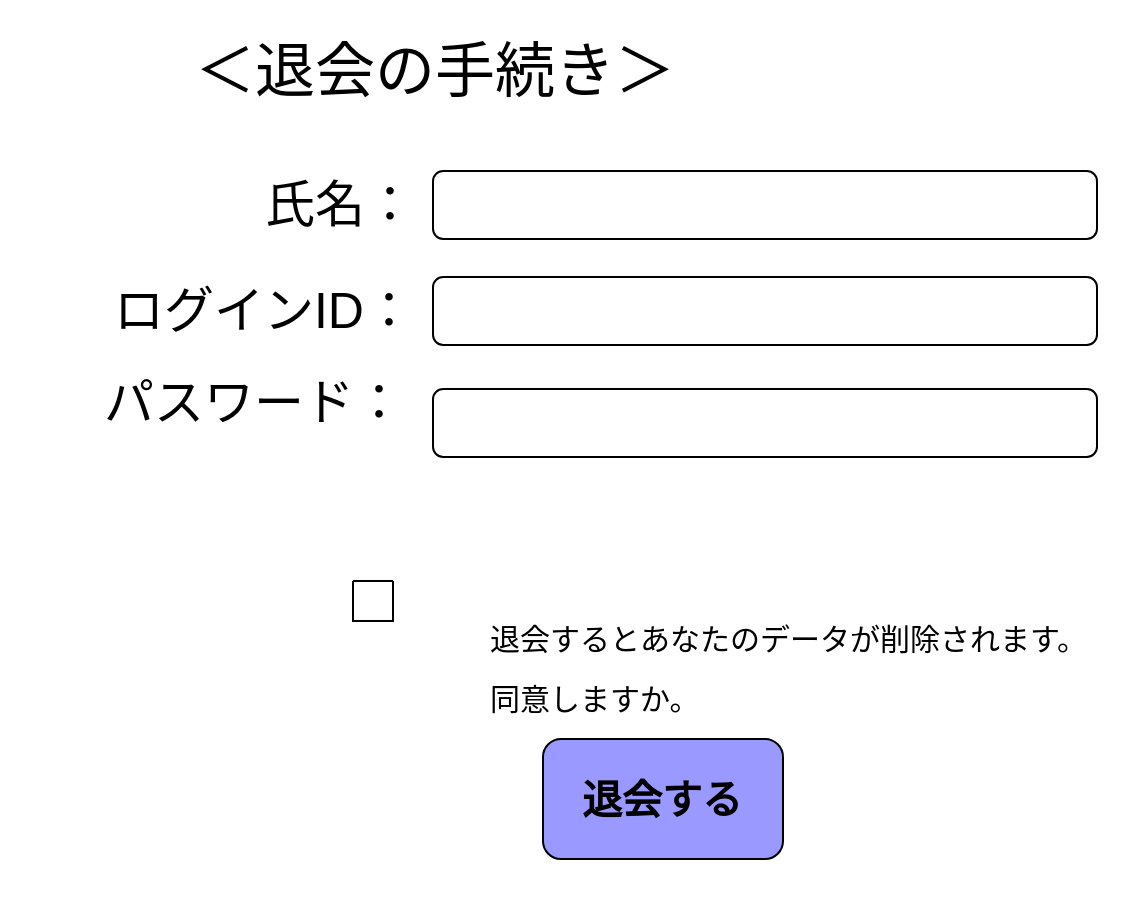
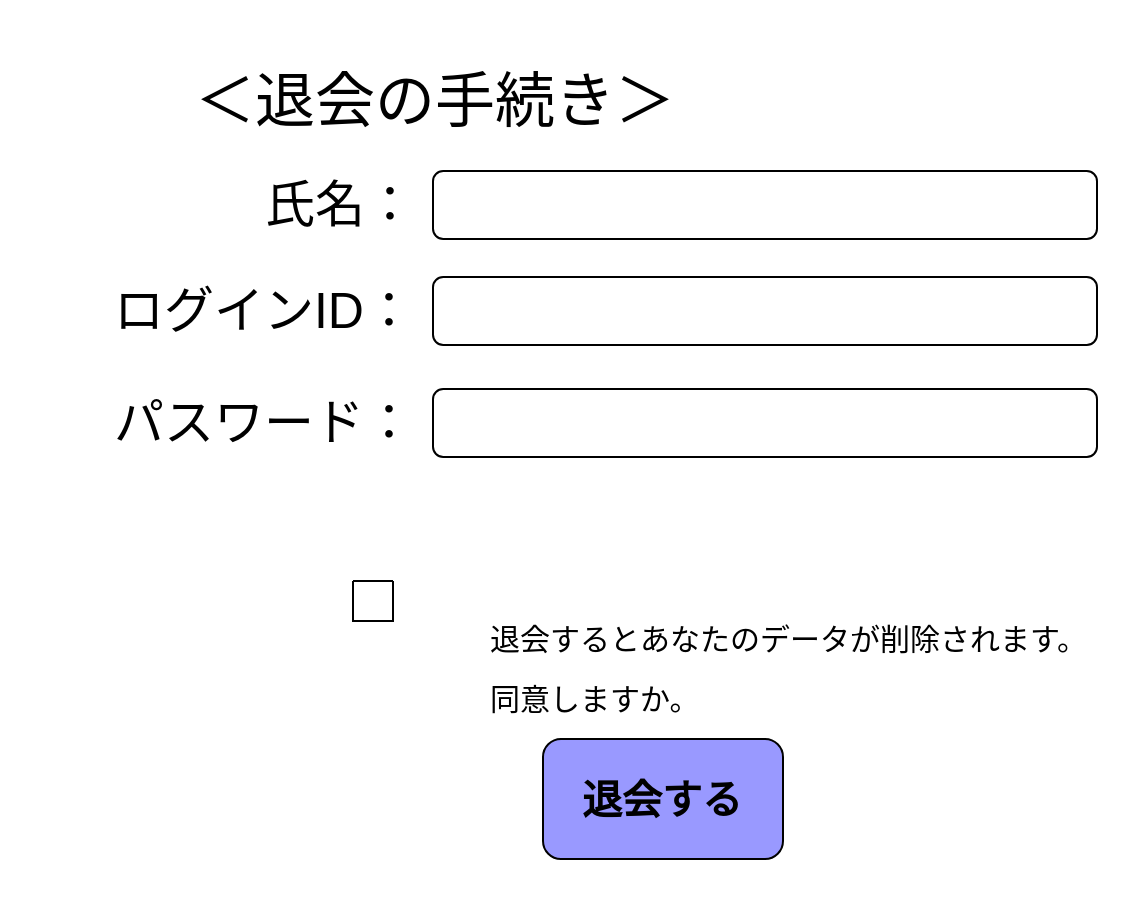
(436, 71) -> (436, 101)
(255, 399) -> (265, 419)
